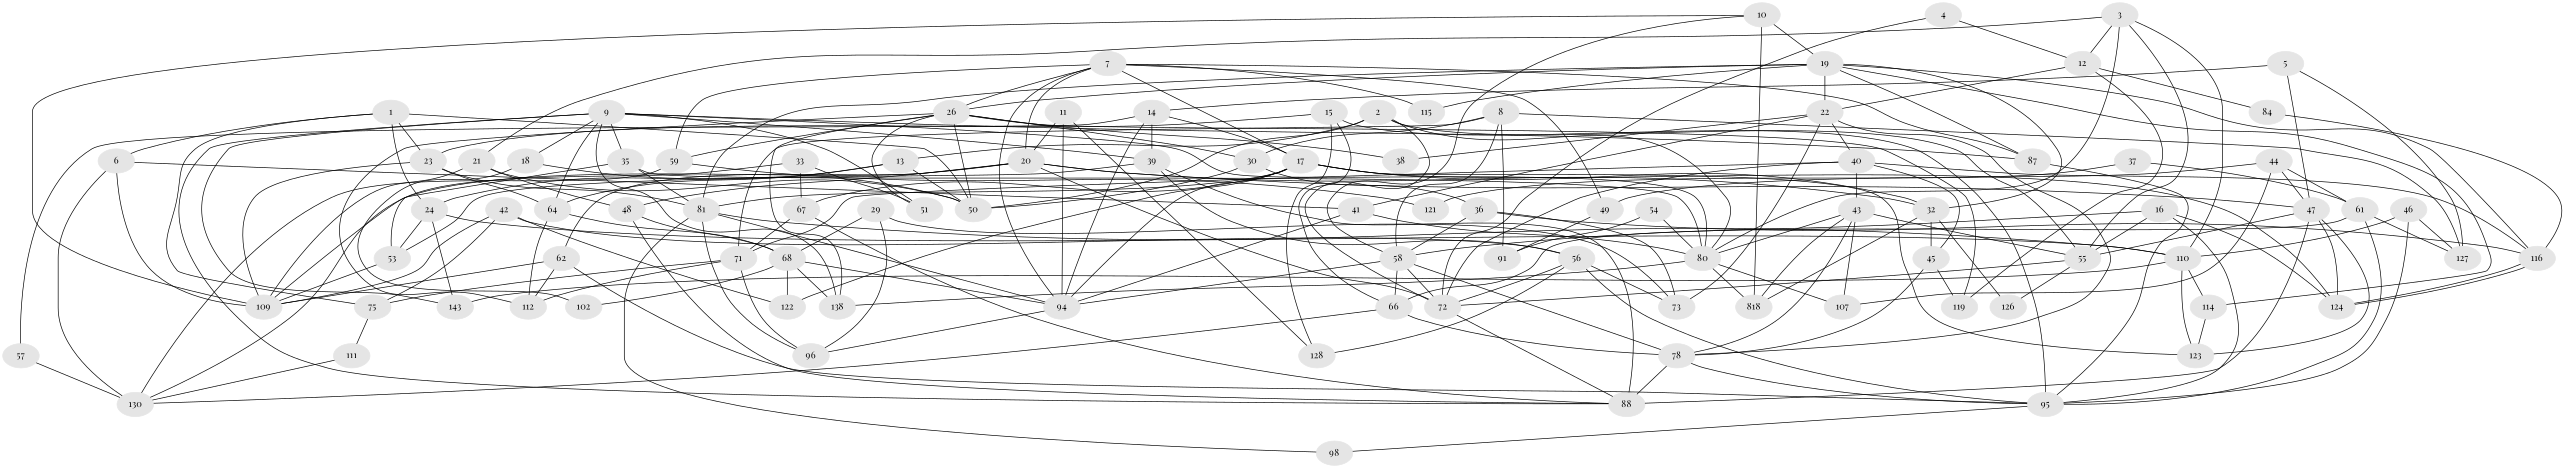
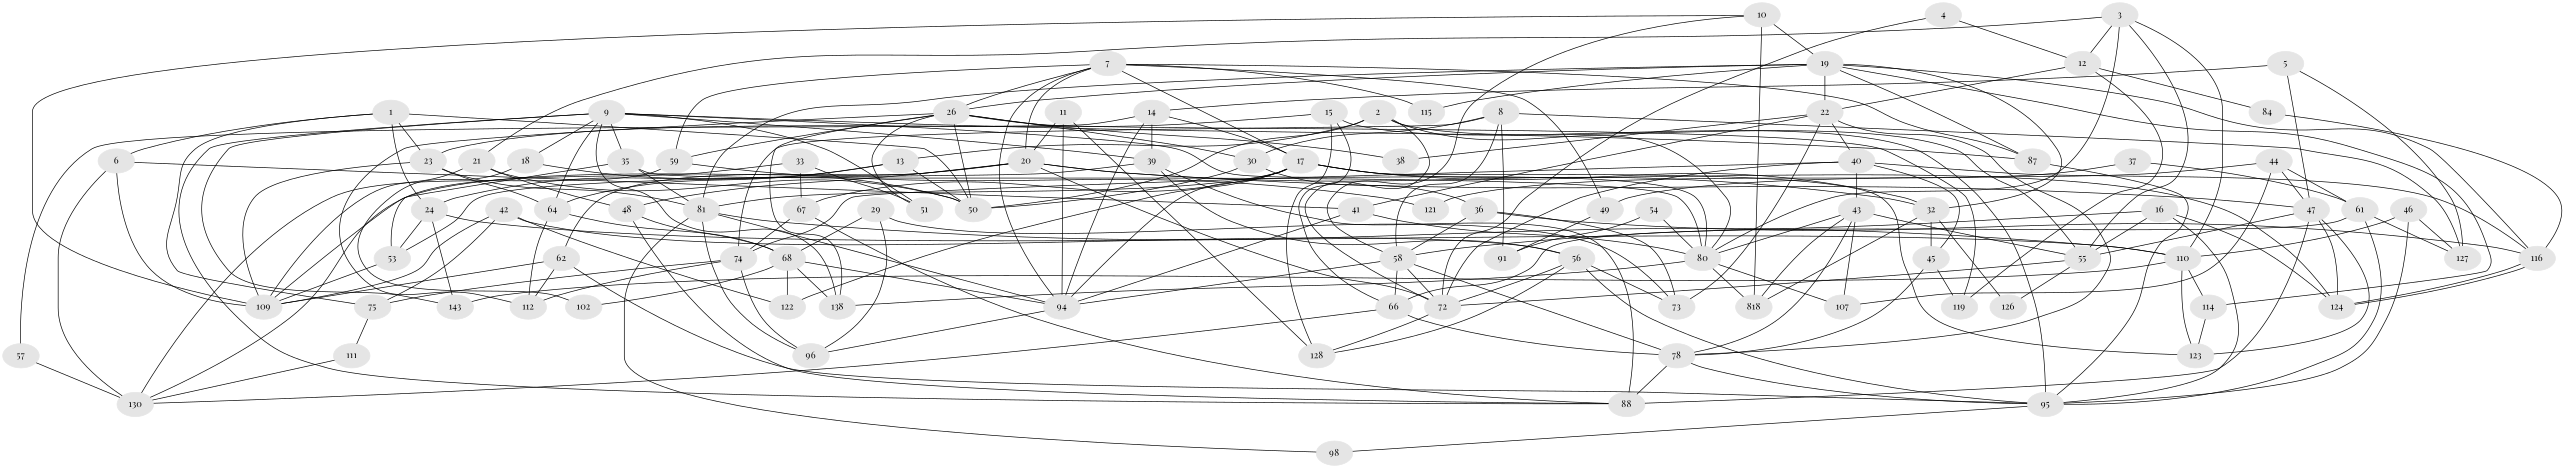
(739, 258) -> (739, 258)
(1535, 356) -> (1381, 334)
